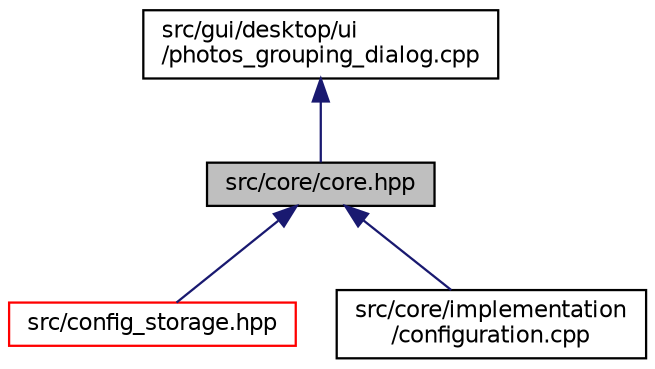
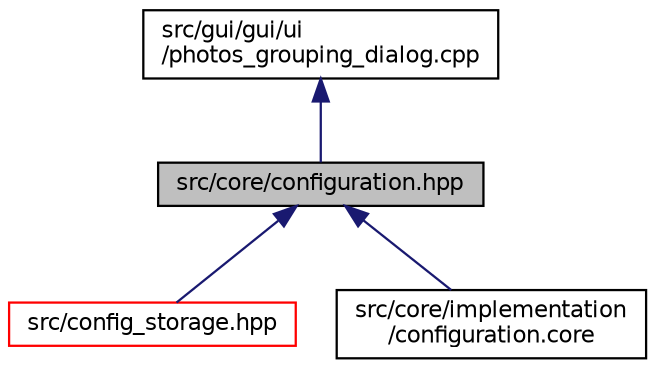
(321, 44) -> (321, 44)
(321, 184) -> (321, 184)
(491, 324) -> (491, 324)
